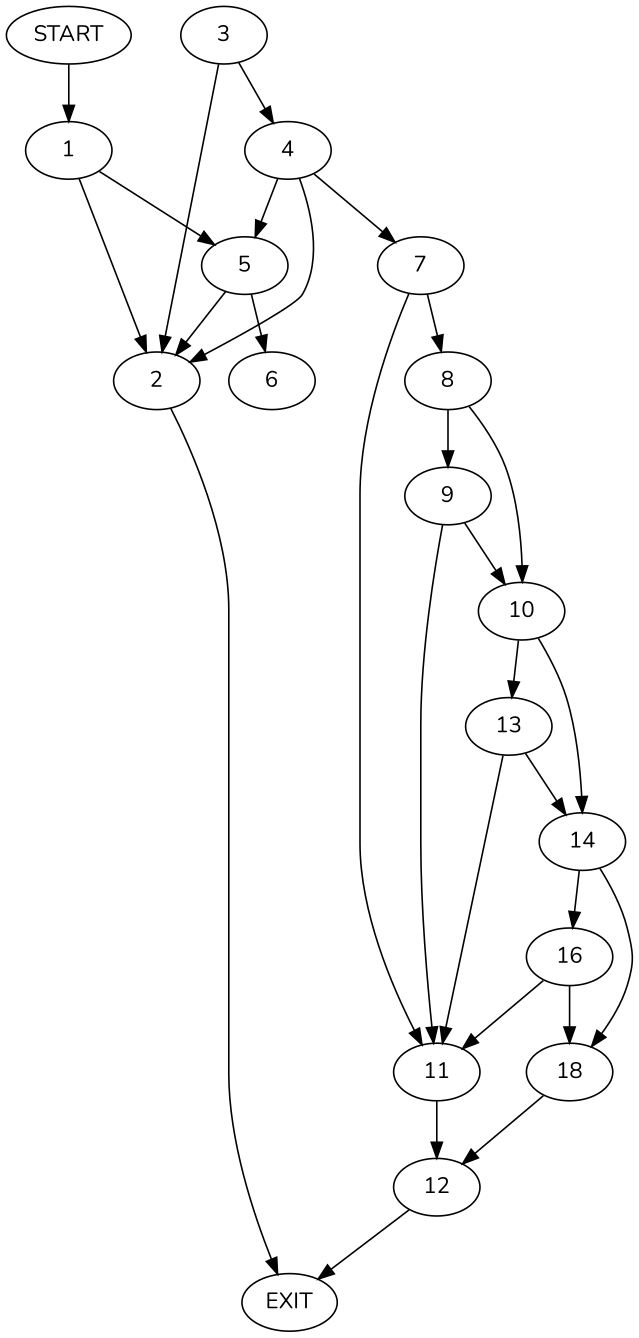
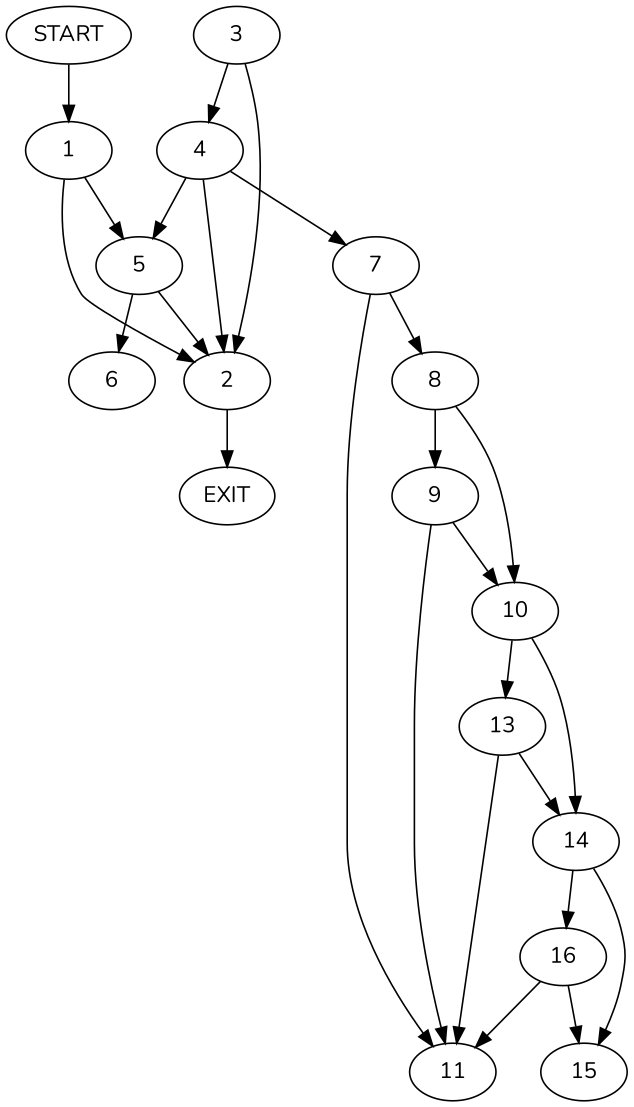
(570, 1072) -> (584, 1072)
(437, 1187) -> none
